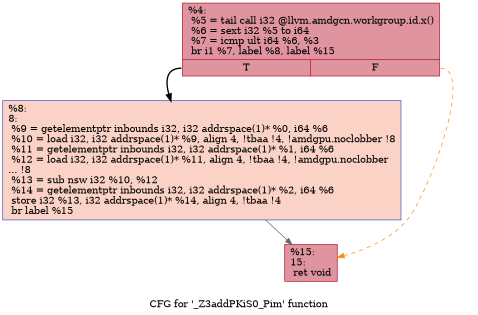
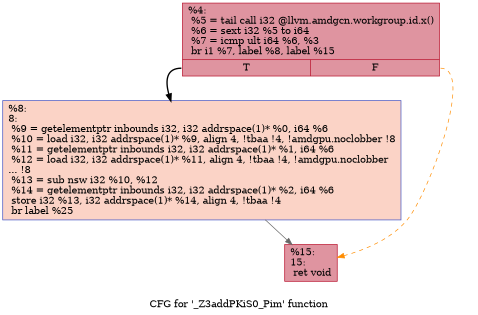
(41, 211) -> (41, 211)
